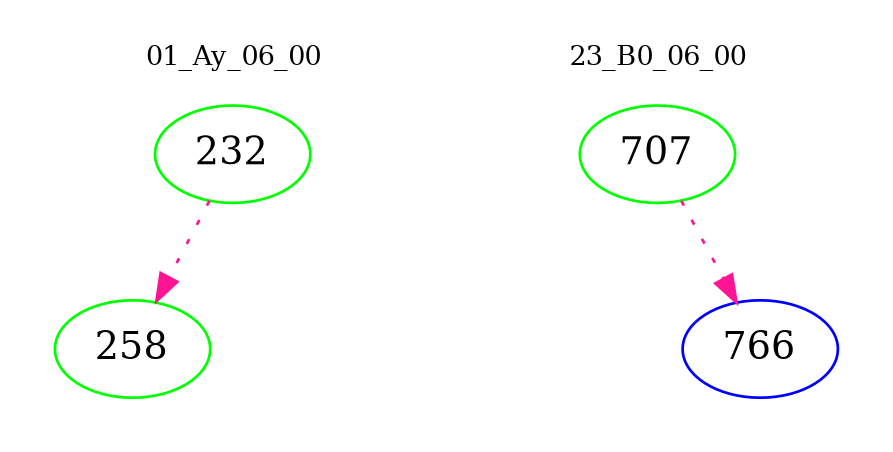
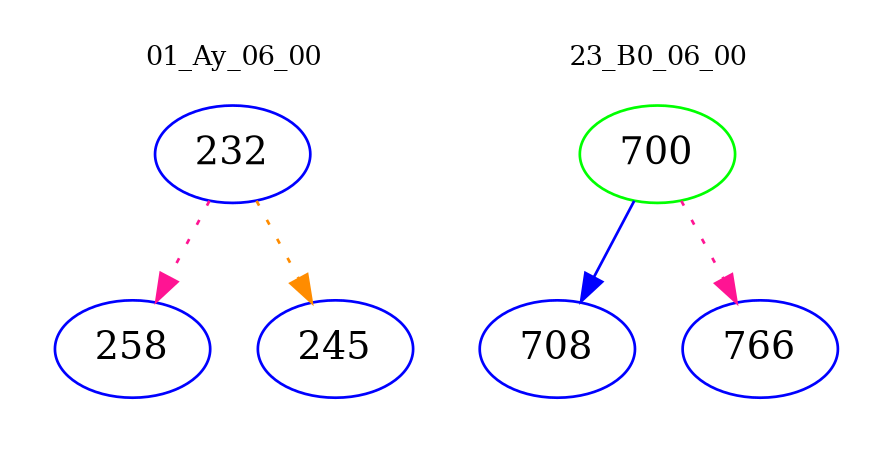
(233, 154) -> (233, 154)
(657, 154) -> (657, 154)
(133, 349) -> (133, 349)
none -> (335, 349)
none -> (557, 349)
